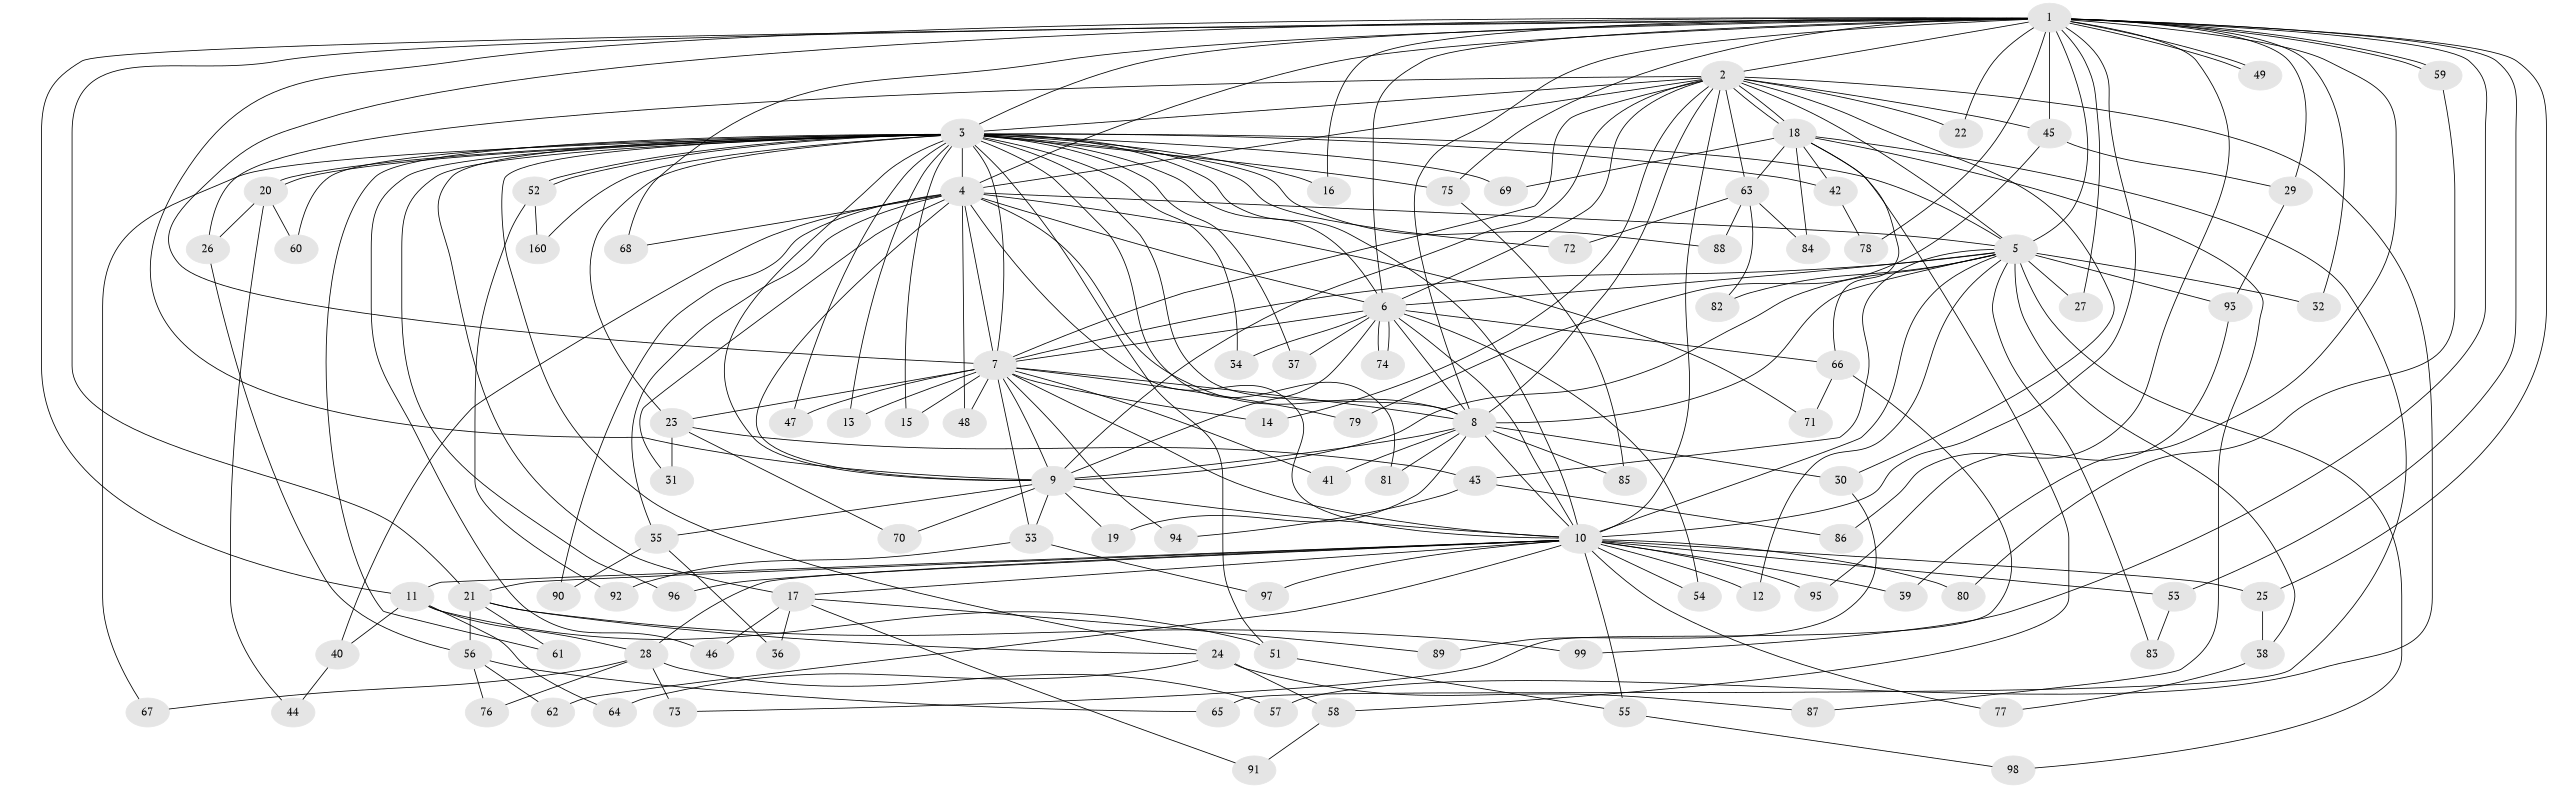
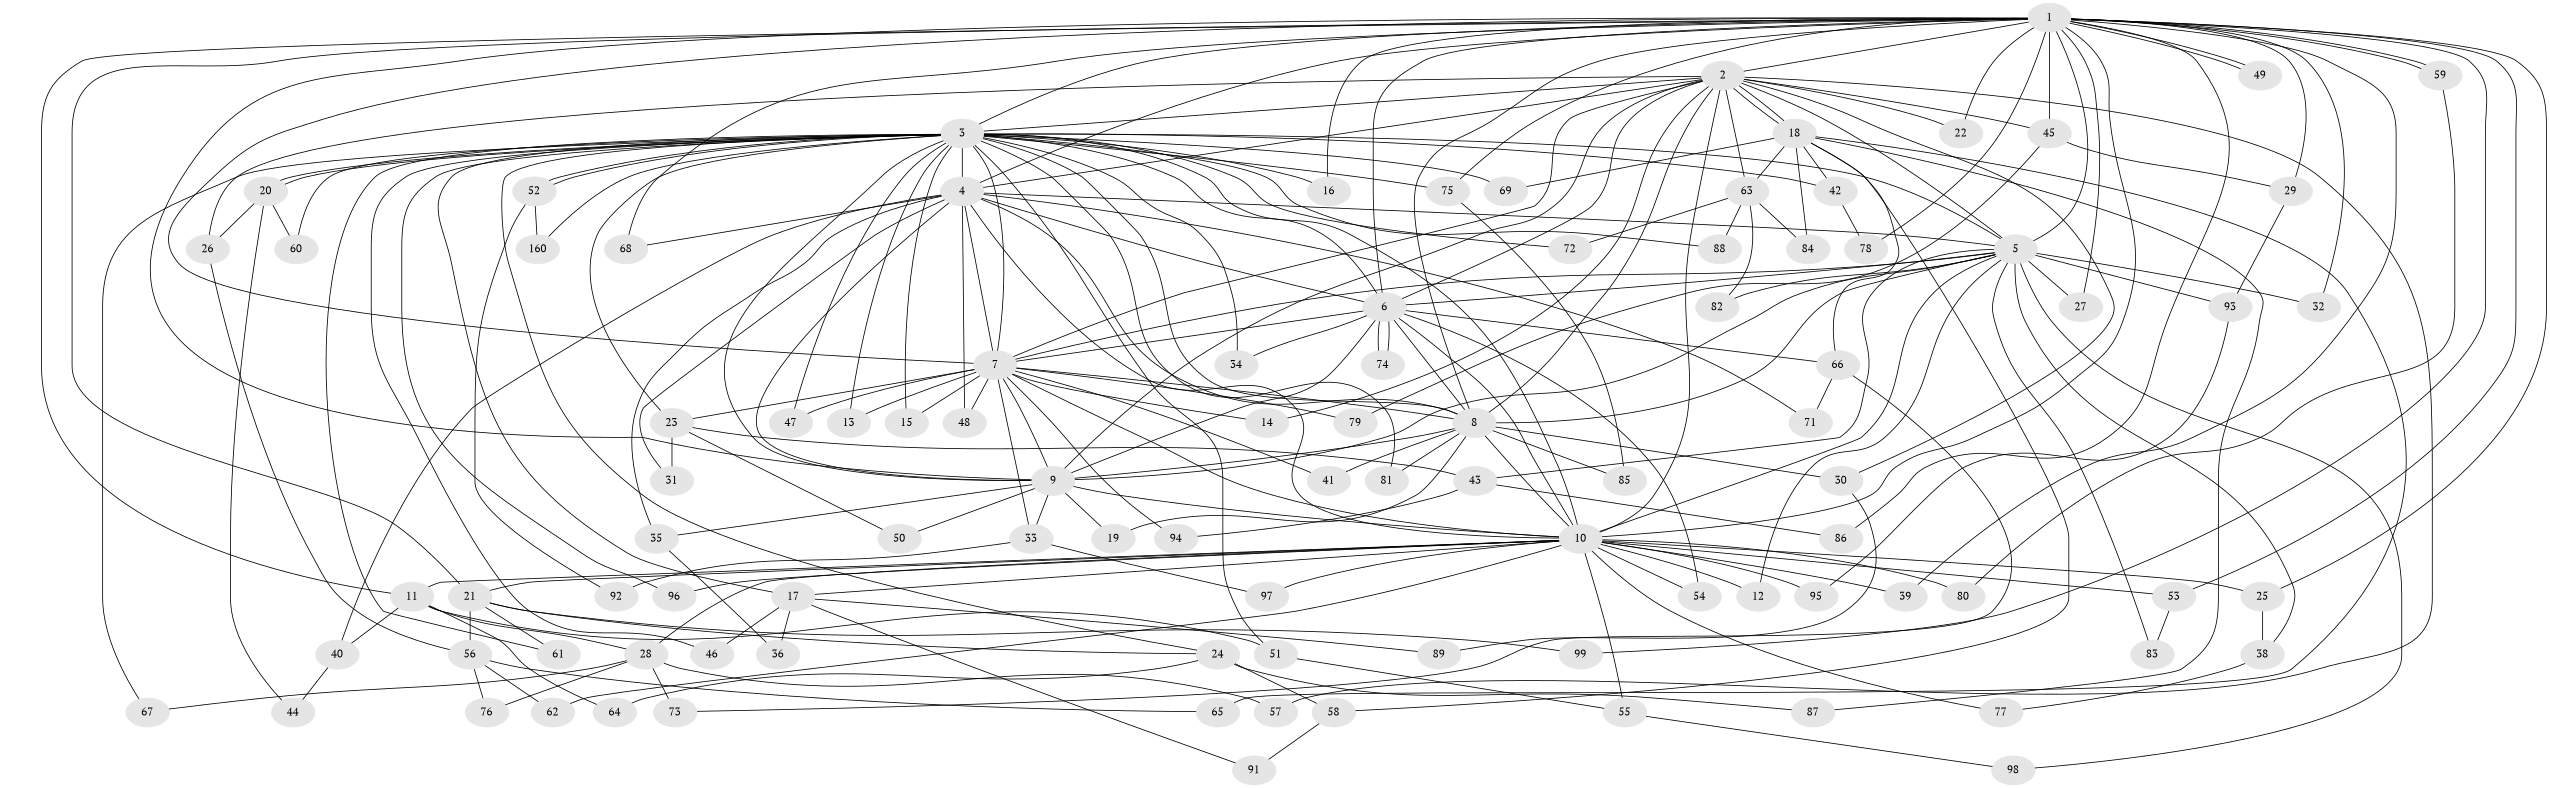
(1294, 365) -> none
(900, 539) -> (900, 539)
(559, 597) -> none
